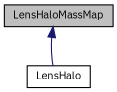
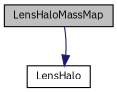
(52, 52) -> (66, 41)
